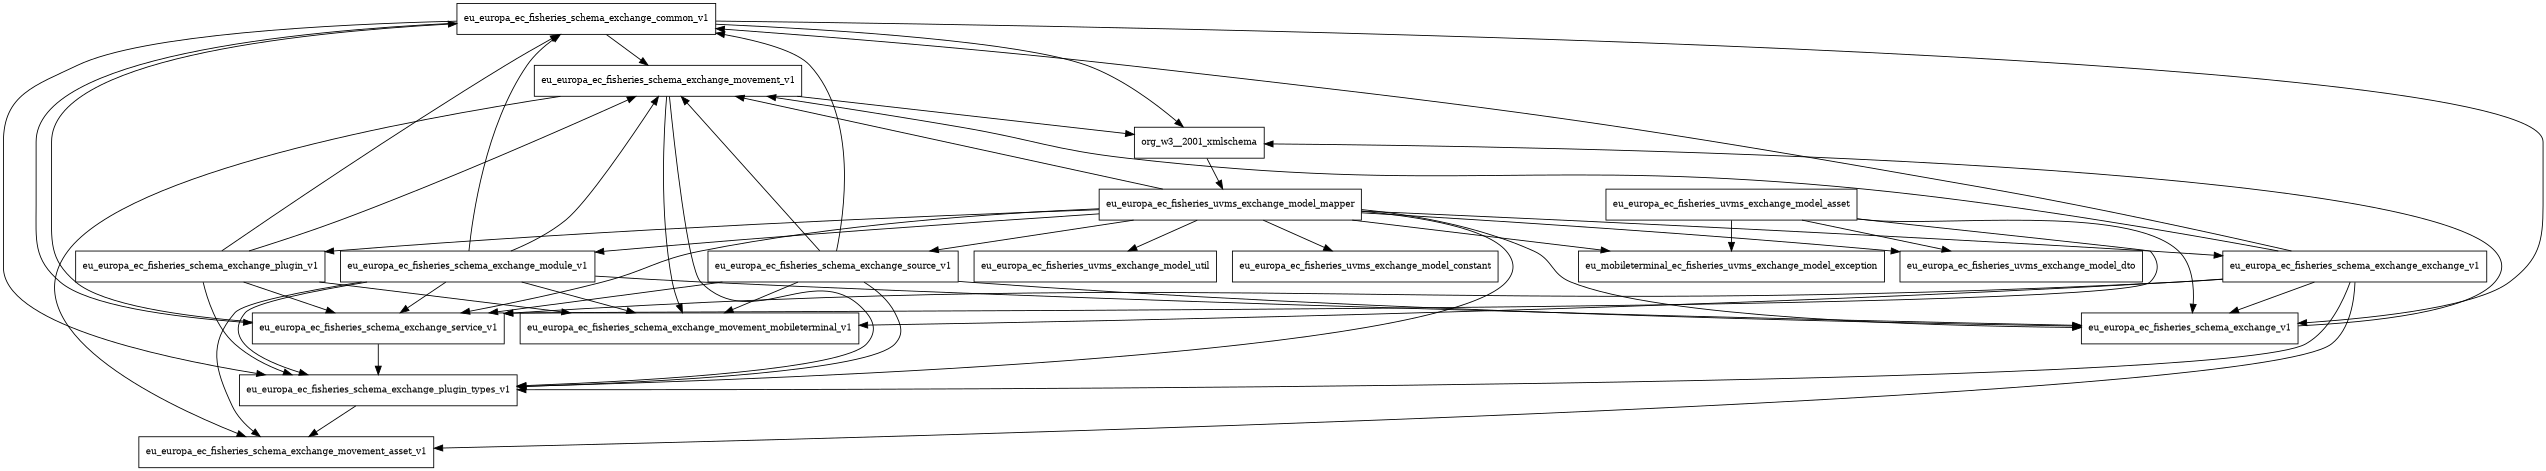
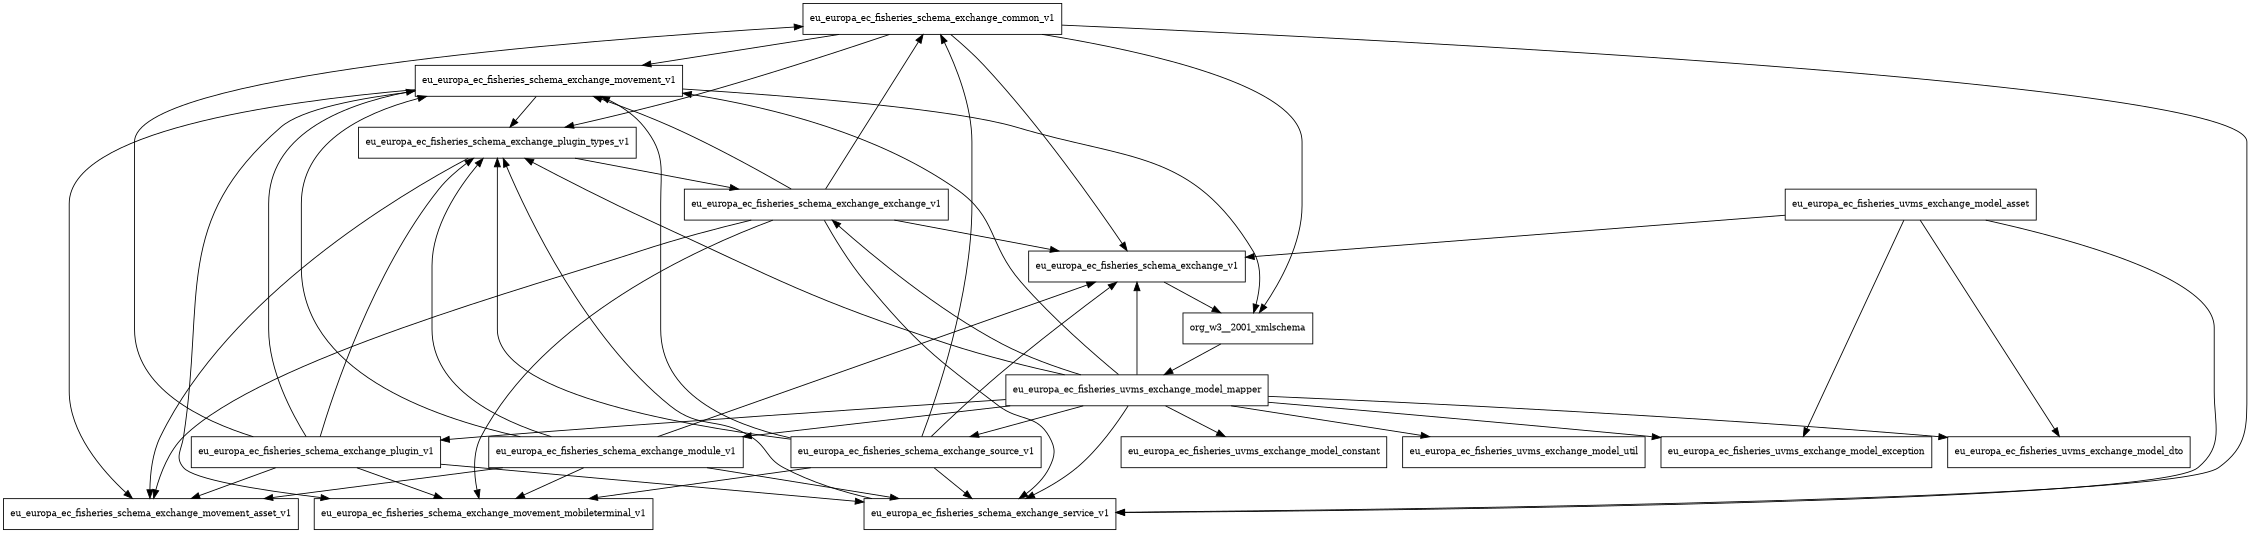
(79, 100) -> none
(493, 137) -> none
(1731, 267) -> (1796, 452)
(1456, 384) -> (652, 173)
none -> (241, 480)
